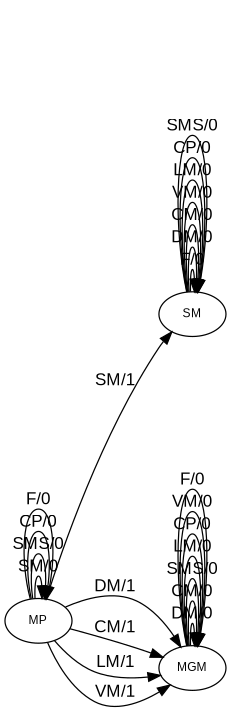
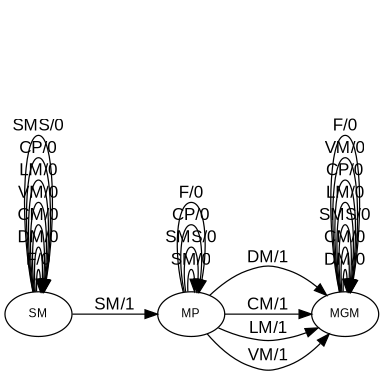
(96, 466) -> (109, 314)
